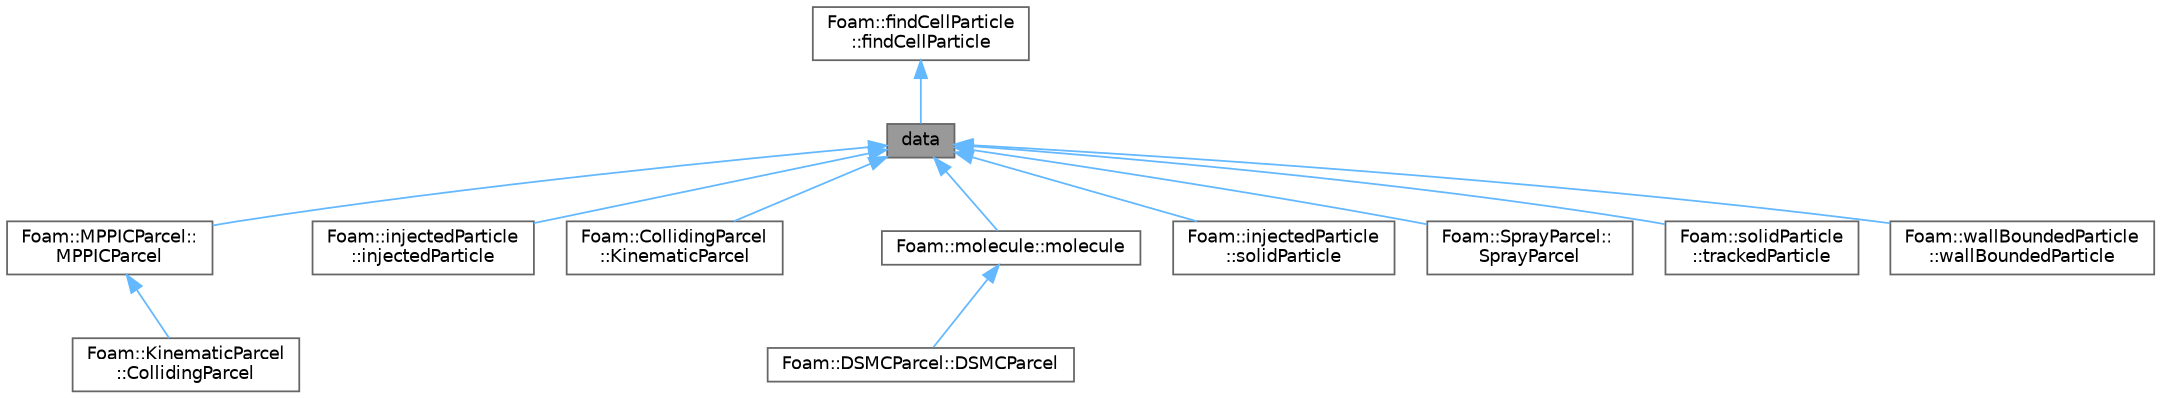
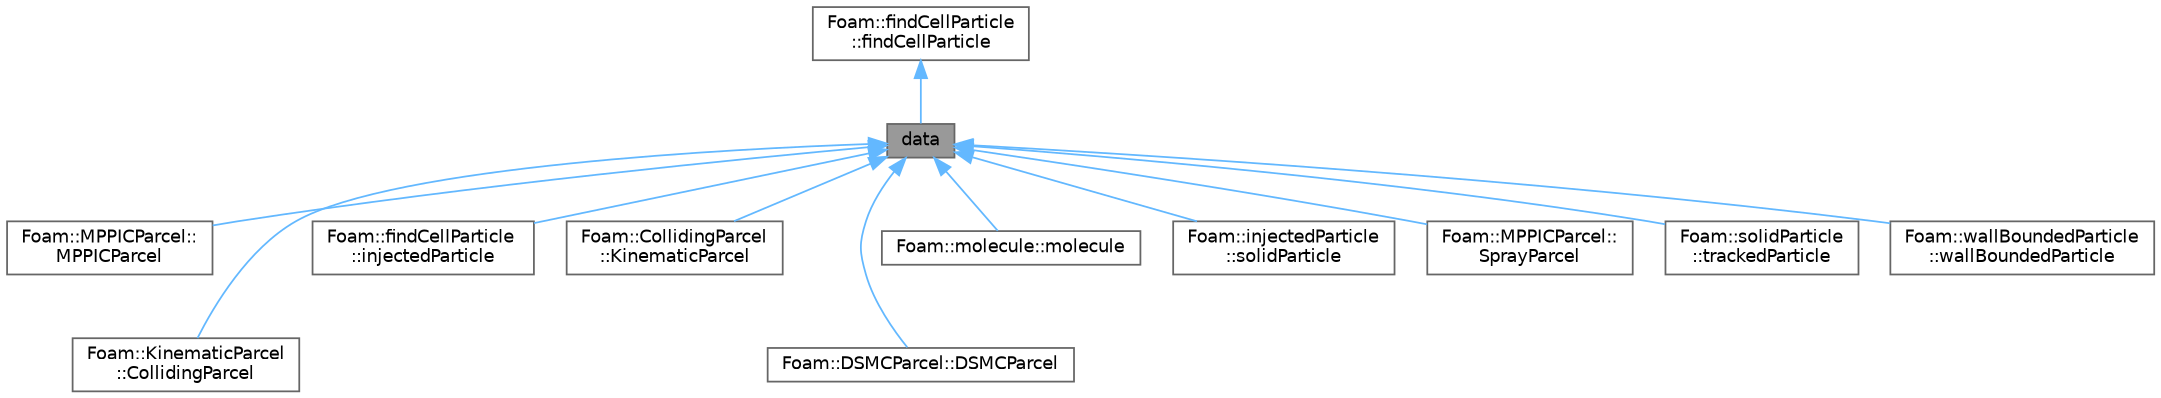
(423, 248) -> (423, 248)
(1530, 248) -> (1530, 248)
(960, 313) -> (863, 261)
(153, 314) -> (502, 172)
